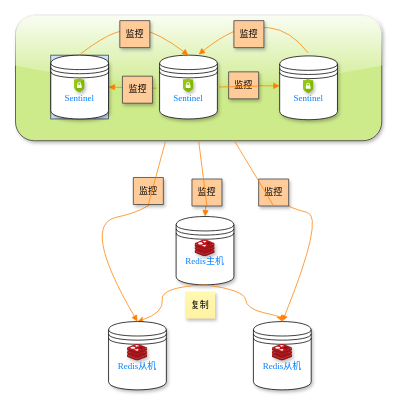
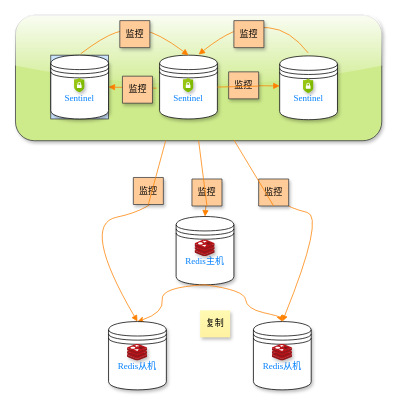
(200, 305) -> (215, 324)
